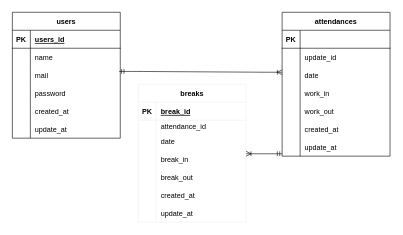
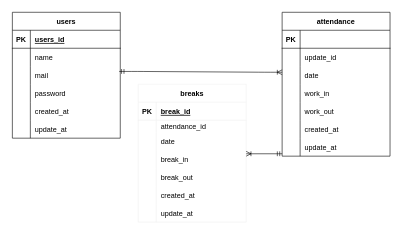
(336, 22) -> (336, 22)
